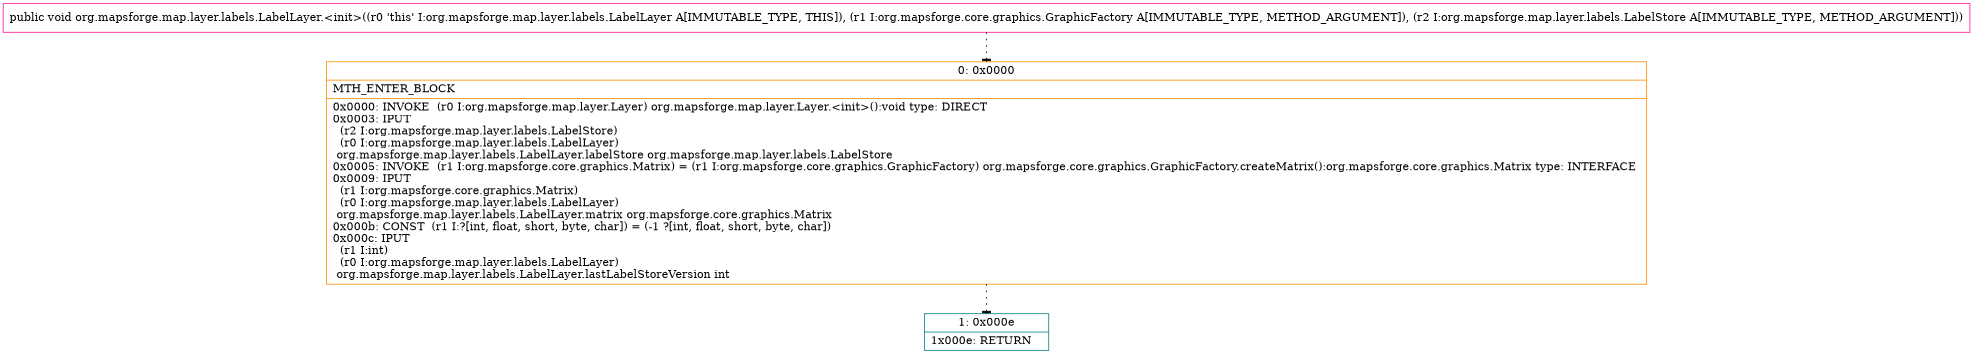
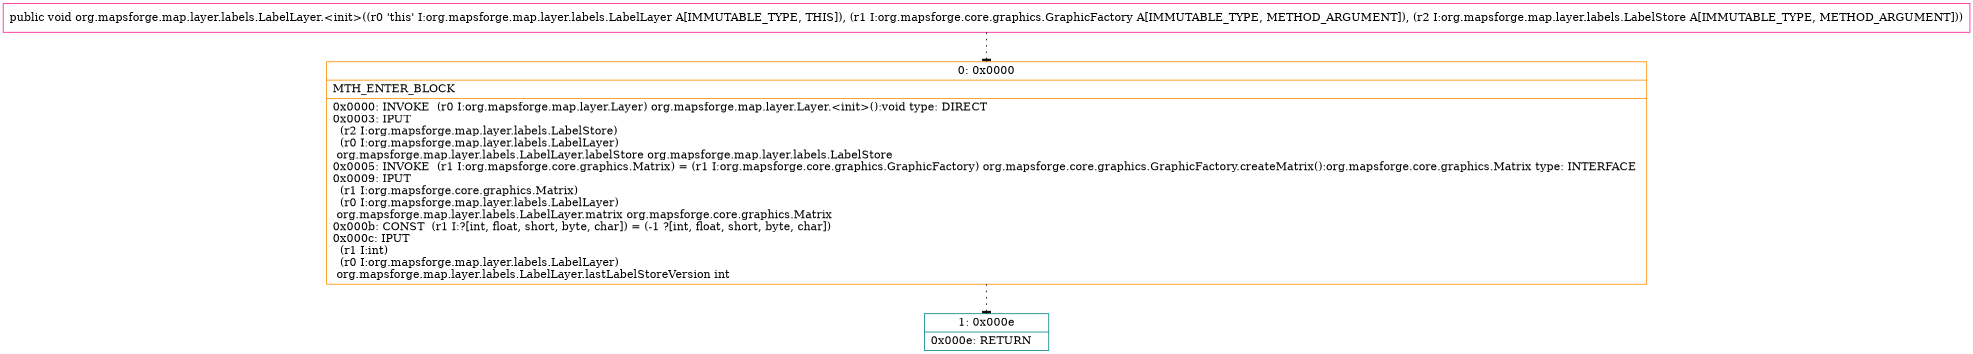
(987, 341) -> (987, 341)
